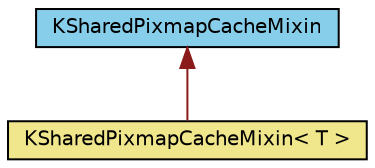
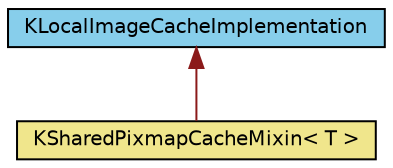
(187, 28) -> (196, 28)
